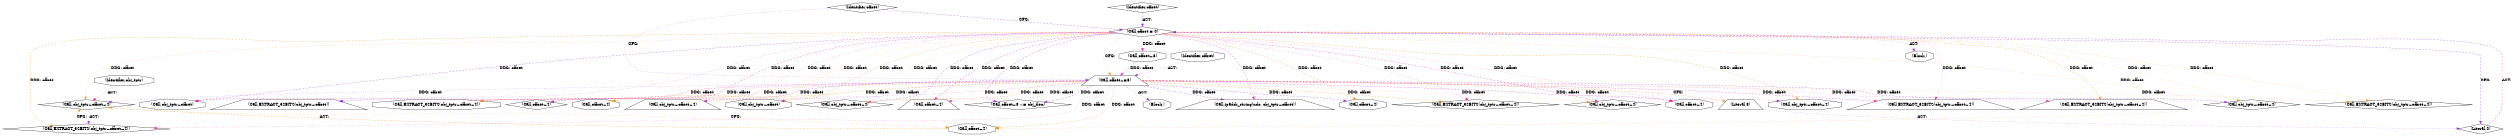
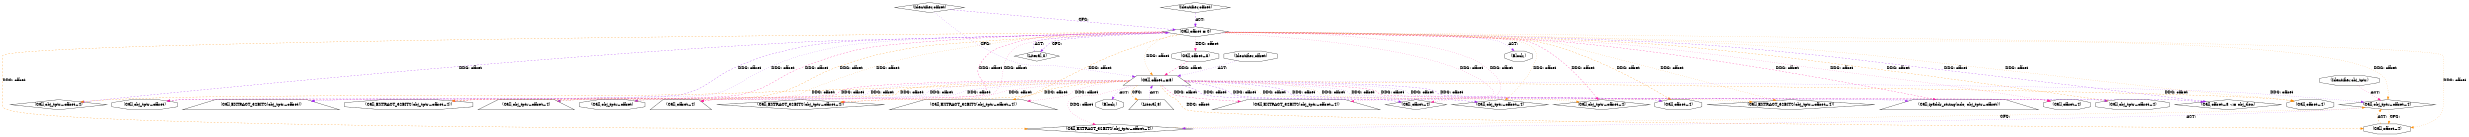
(1111, 56) -> (1158, 56)
(1181, 93) -> (1364, 95)
(2110, 124) -> (1149, 94)
